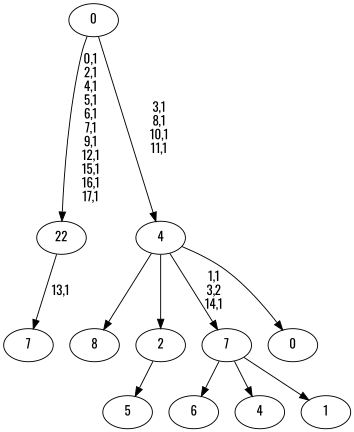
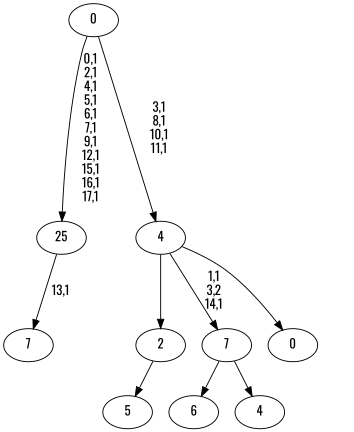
(62, 238) -> (62, 238)
(95, 345) -> none
(326, 412) -> none
